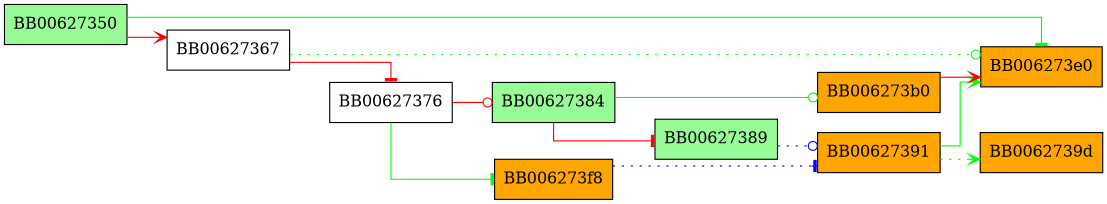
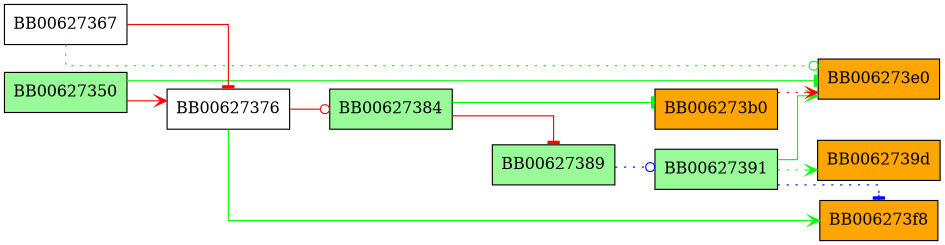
(141, 37) -> (141, 101)
(955, 77) -> (791, 92)
(712, 97) -> (551, 102)
(879, 153) -> (716, 169)
(712, 166) -> (833, 185)
(412, 179) -> (473, 221)
